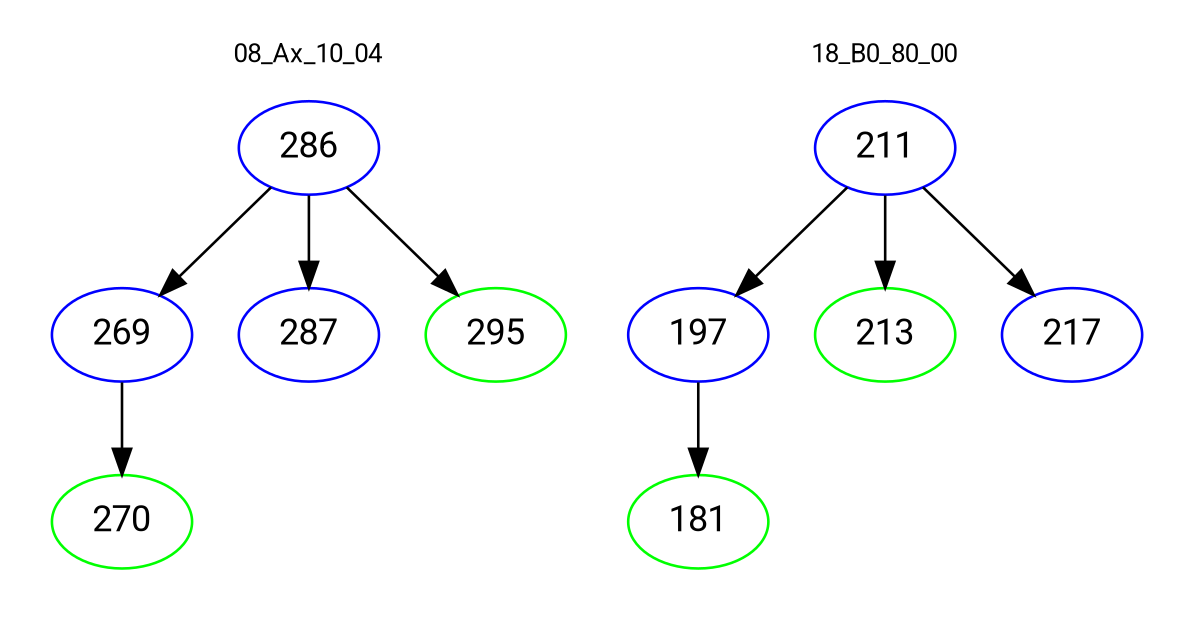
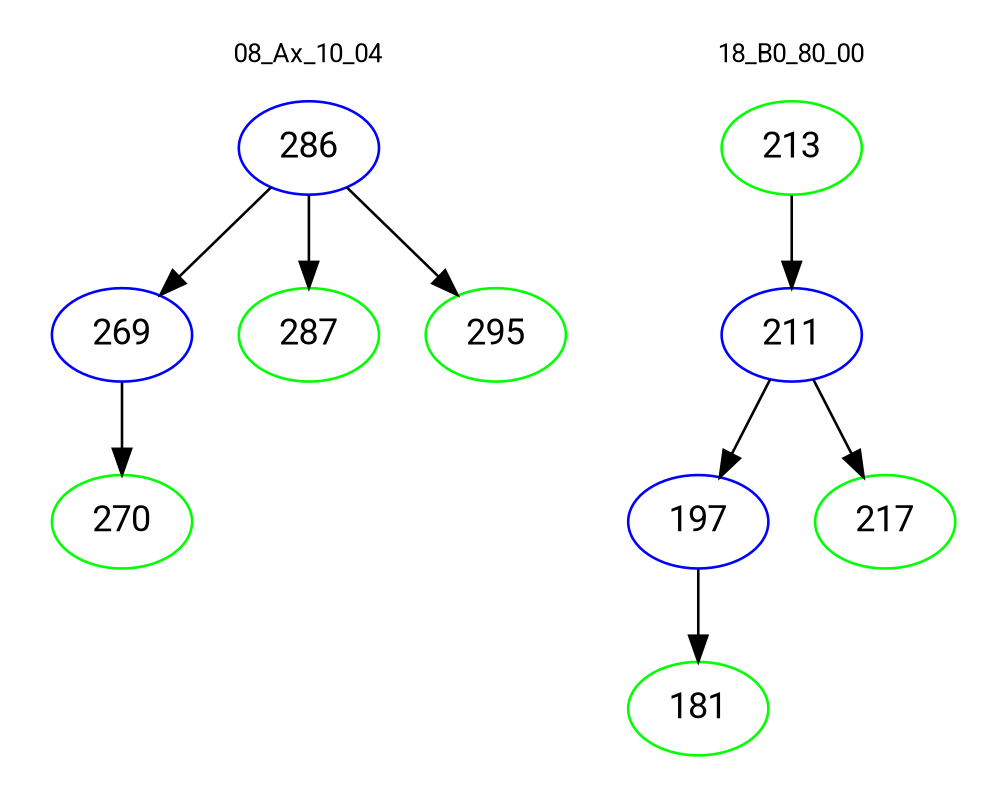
(885, 229) -> (792, 229)
(309, 335) -> (309, 335)
(1072, 335) -> (885, 522)
